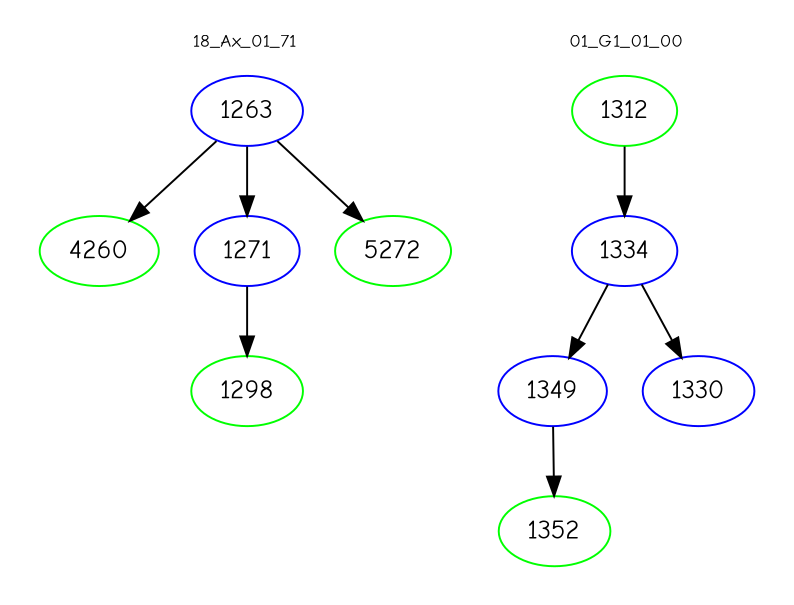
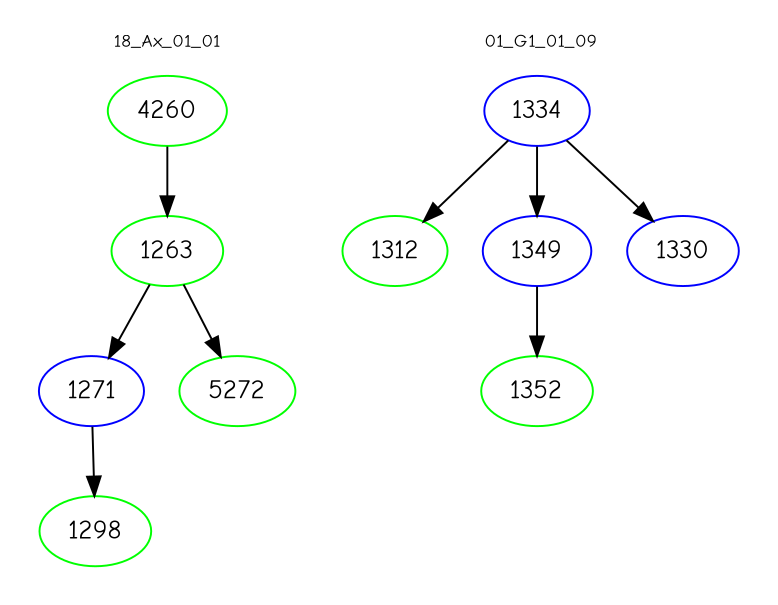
(245, 42) -> (167, 42)
(627, 42) -> (541, 42)
(247, 111) -> (167, 251)
(625, 171) -> (473, 174)
(180, 174) -> (167, 171)
